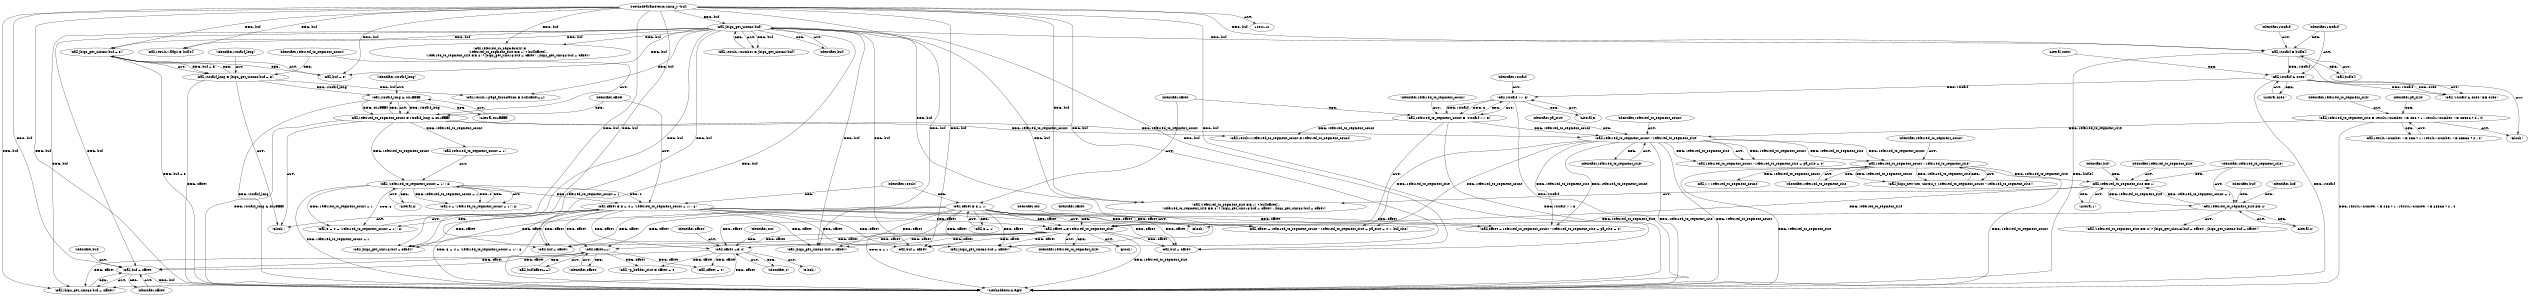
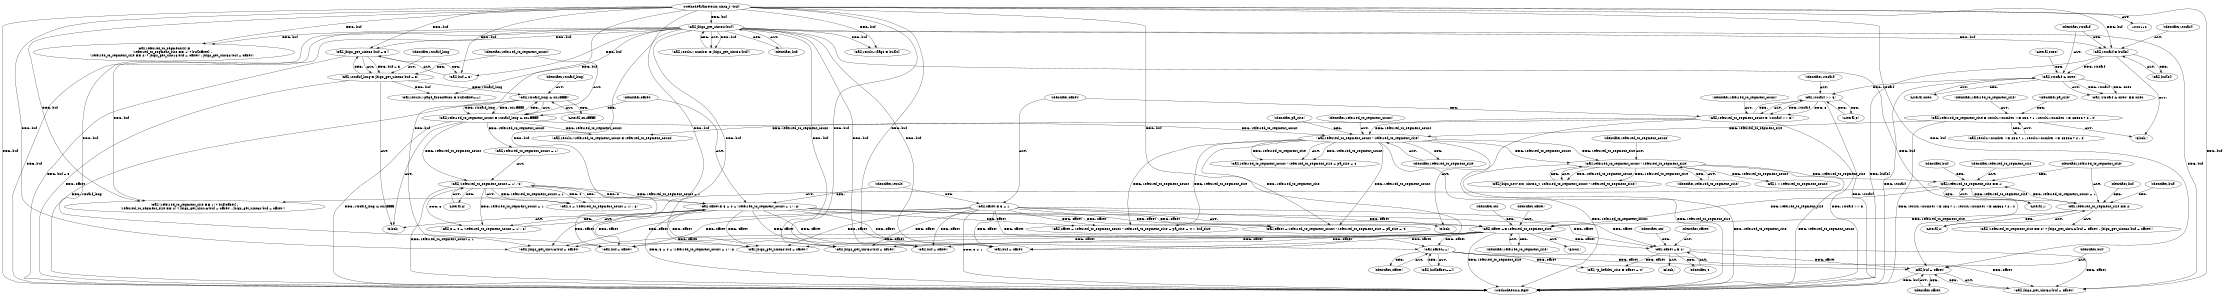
(1574, 108) -> (1843, 108)
(1047, 219) -> (1379, 219)
(984, 229) -> none
(711, 270) -> none
